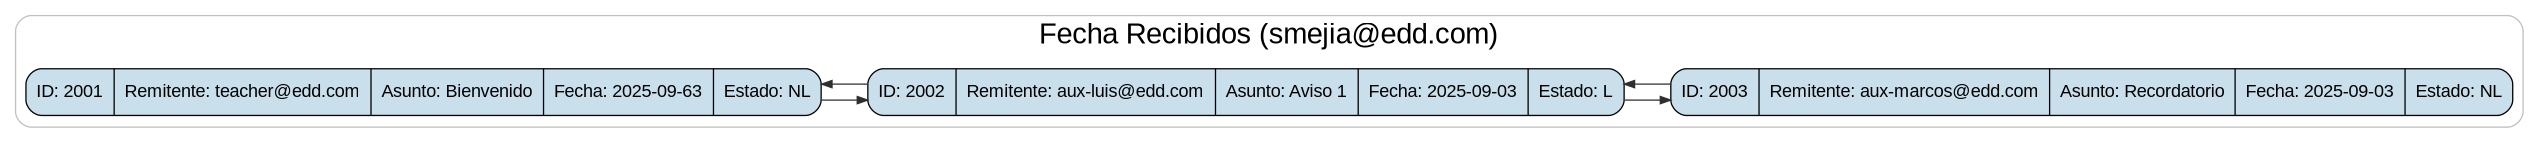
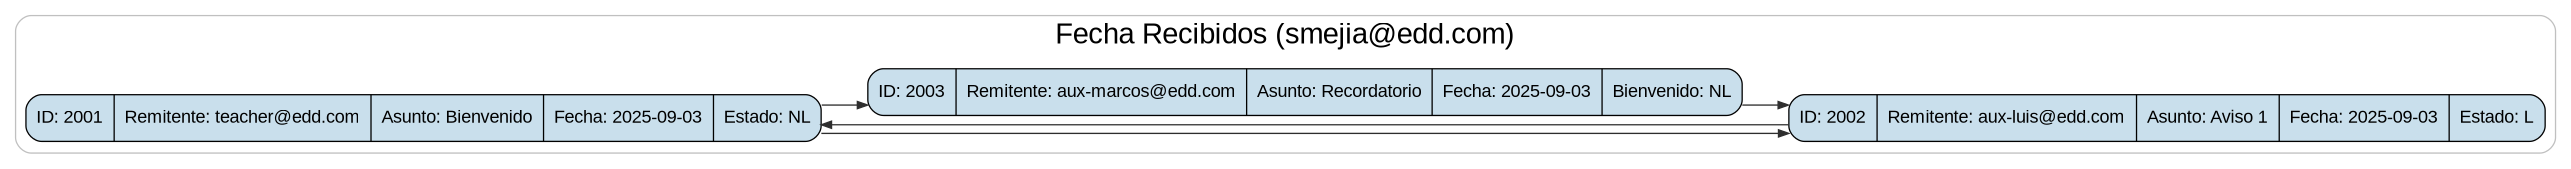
(629, 91) -> (629, 117)
(2459, 91) -> (1672, 91)
(1642, 100) -> (840, 105)
